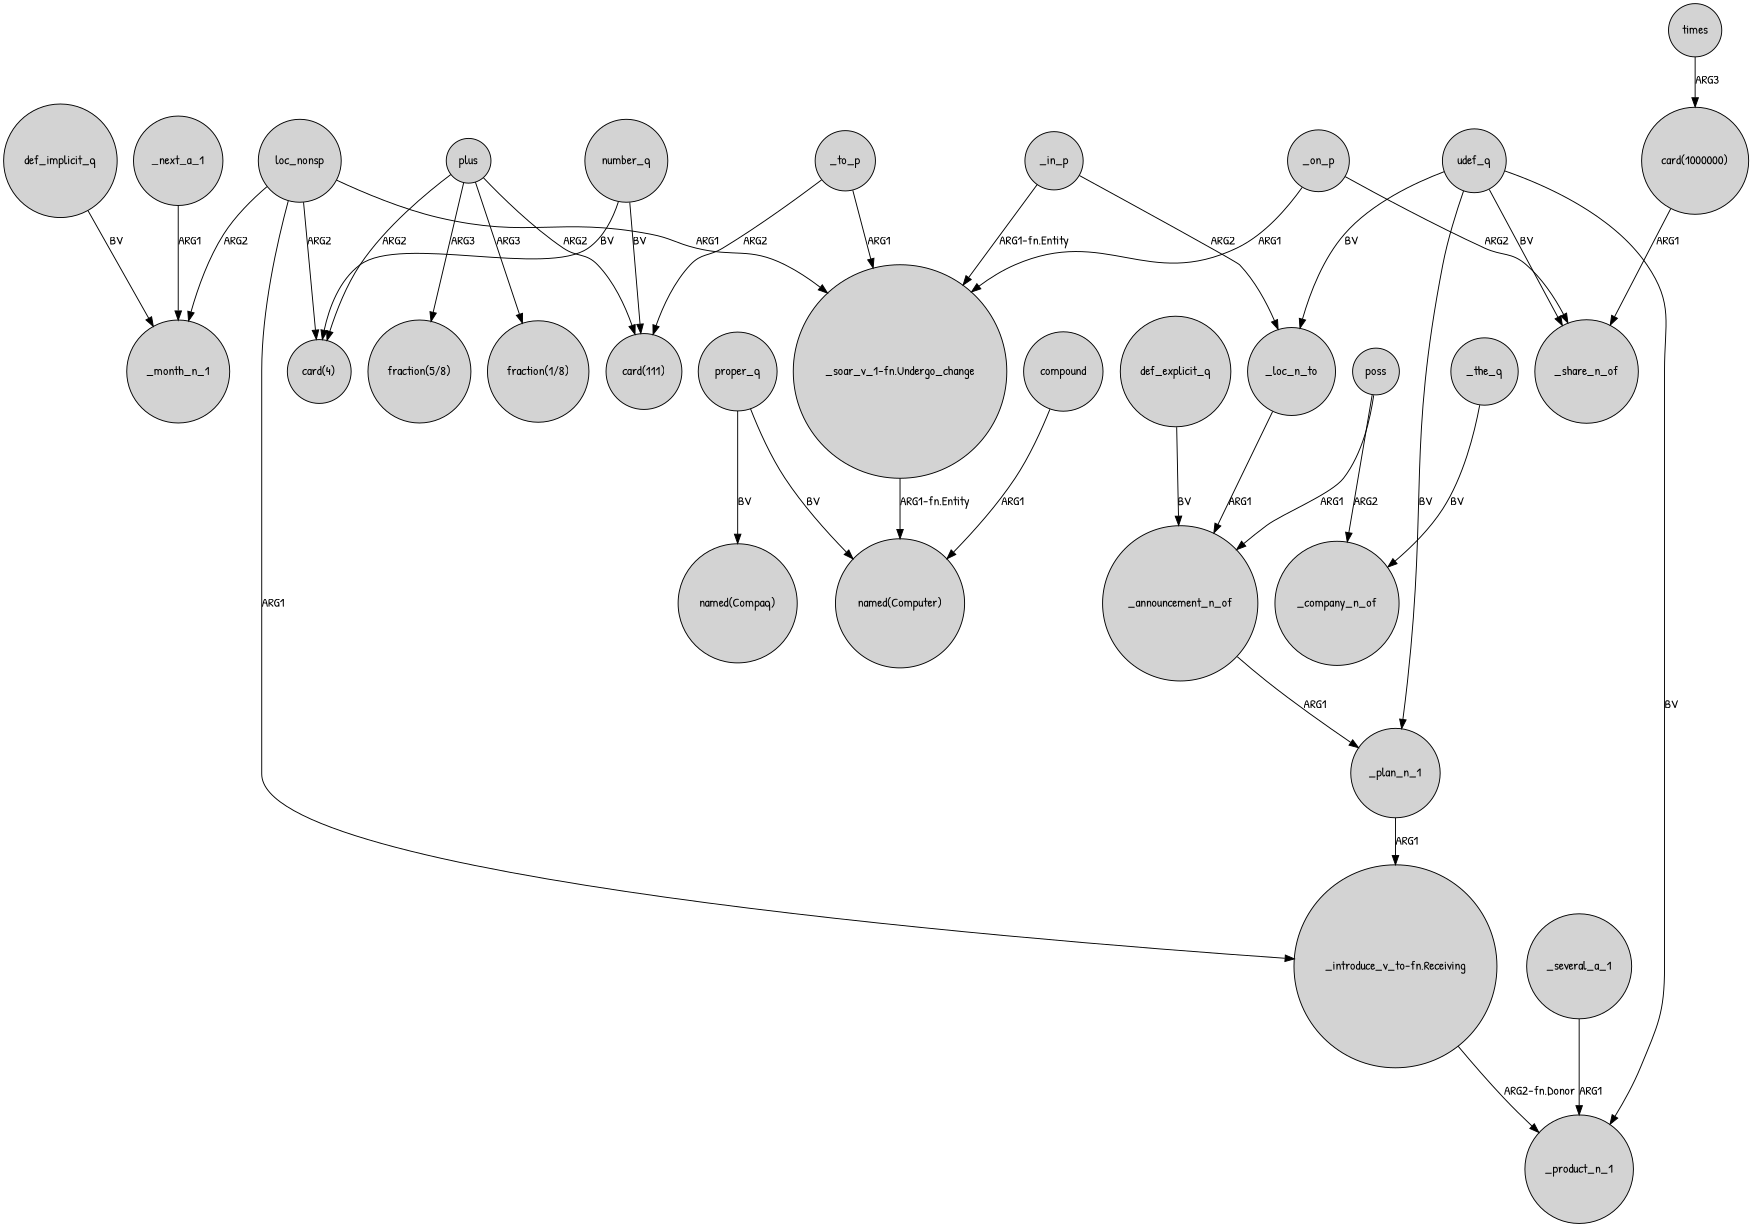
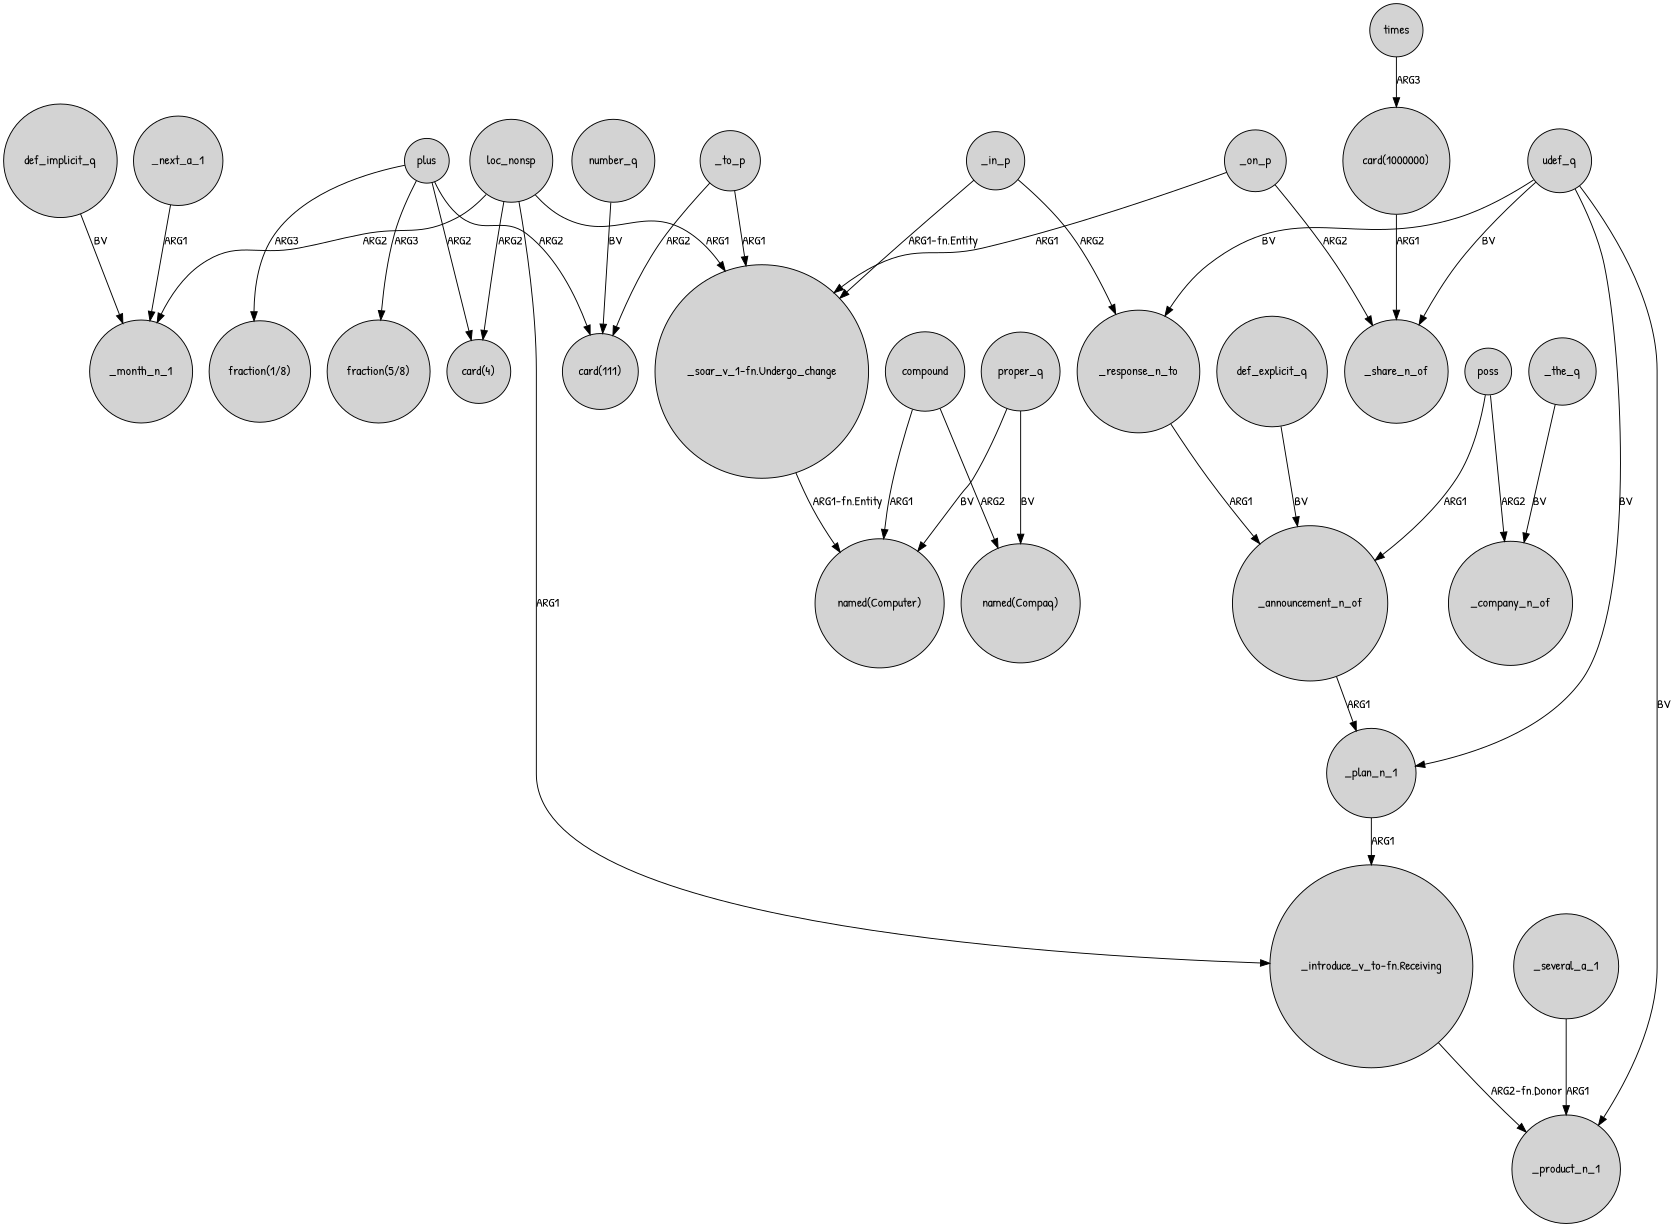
(464, 255) -> none
(1292, 371) -> (1138, 371)
none -> (967, 474)
